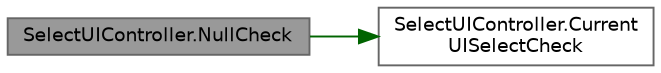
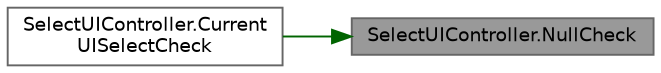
(334, 37) -> (307, 37)
